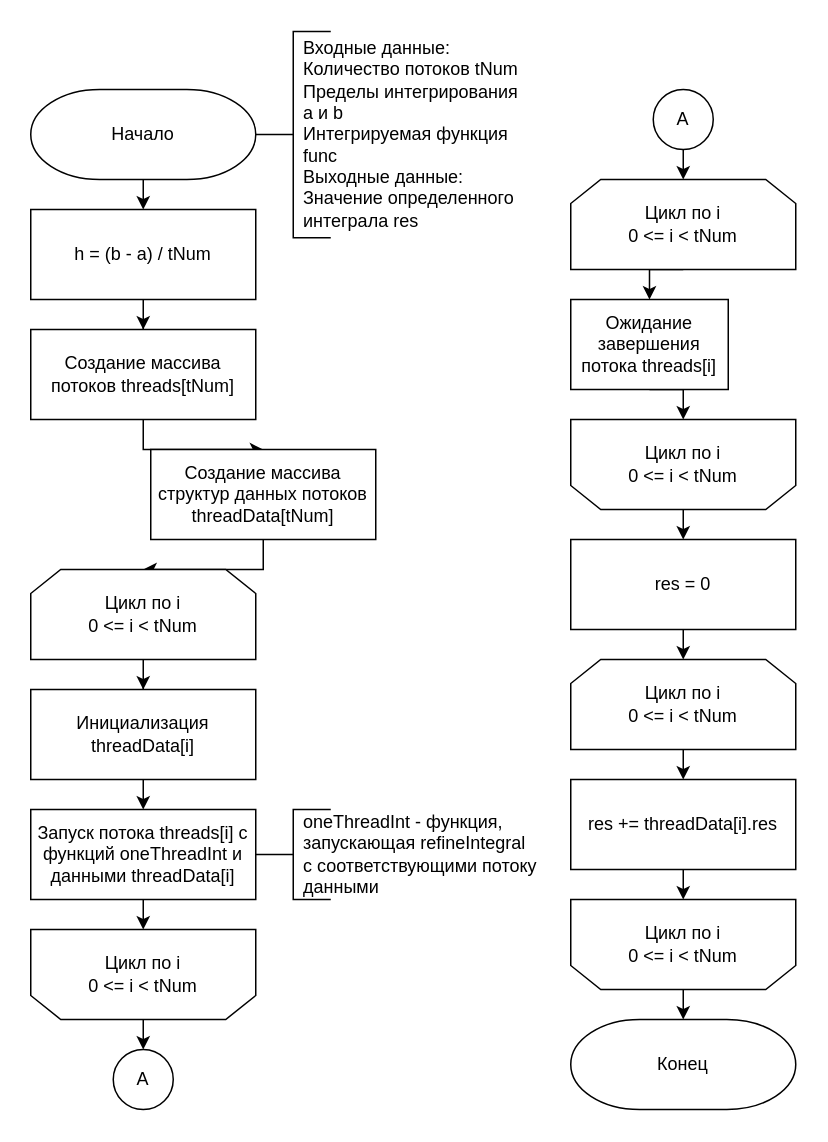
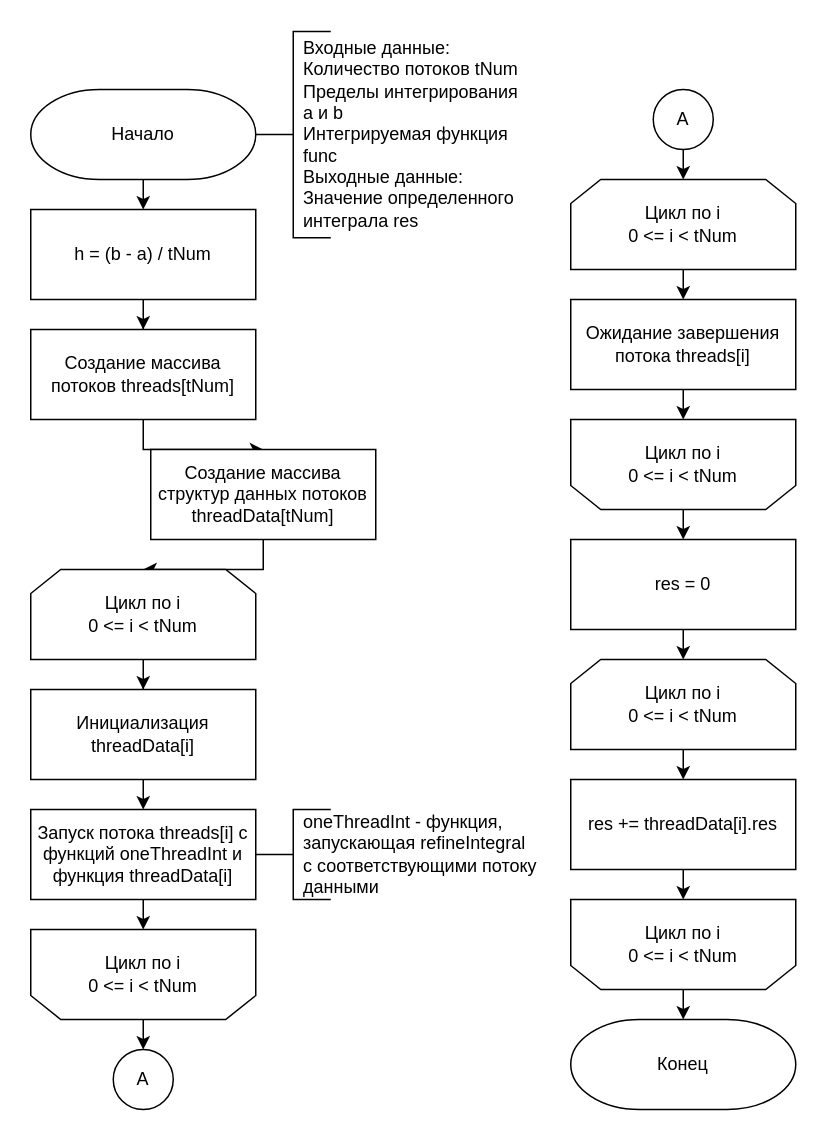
(650, 344) -> (683, 344)
(143, 854) -> (143, 854)
